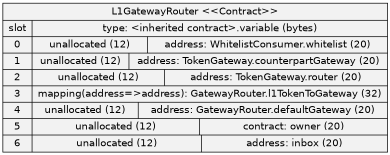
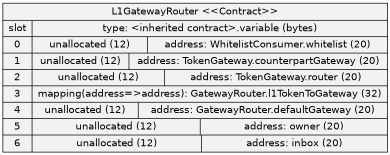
(294, 126) -> (294, 126)
